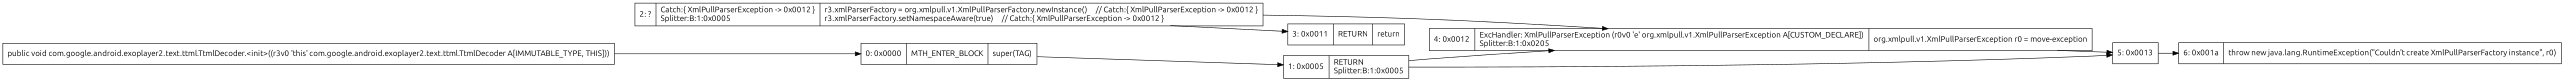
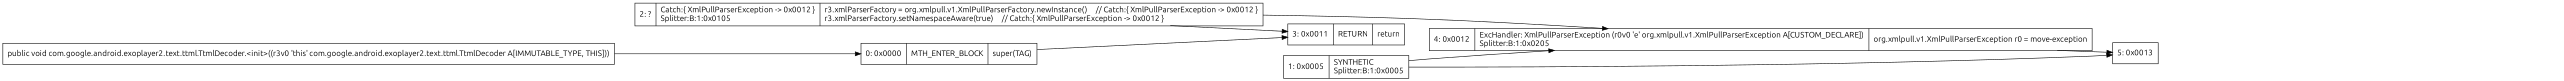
(696, 19) -> (696, 19)
(2370, 53) -> none
(1157, 61) -> (1160, 44)
(1349, 62) -> (1354, 62)
